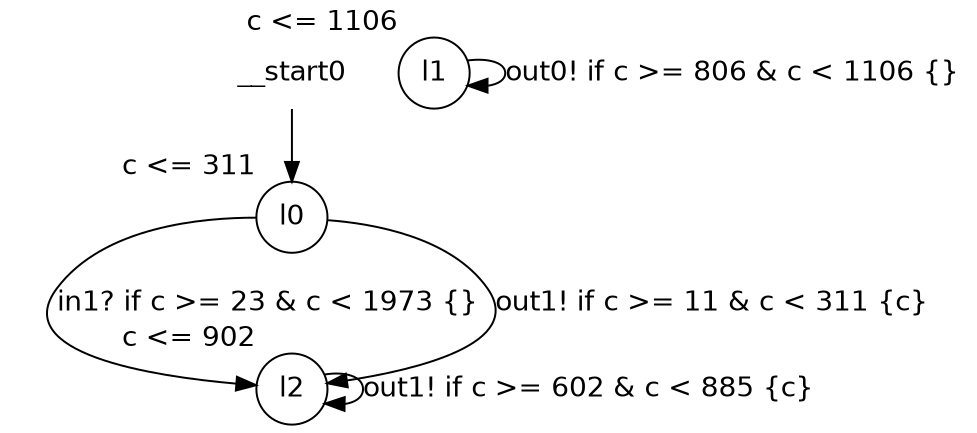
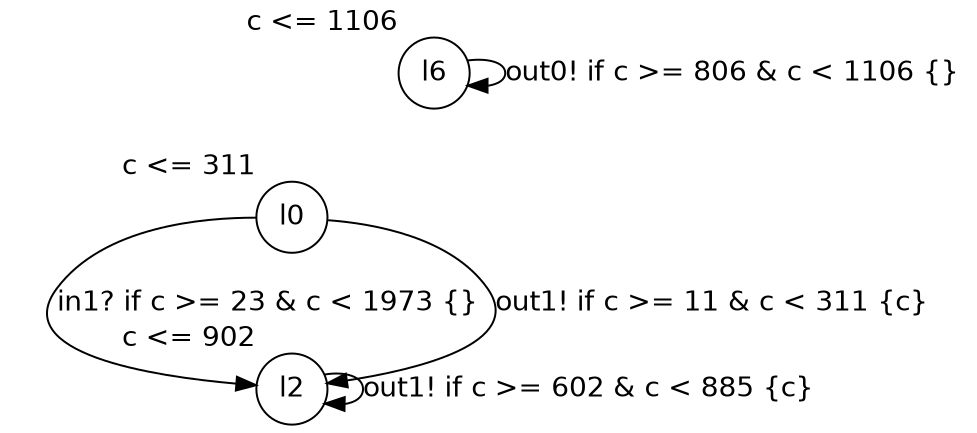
(292, 73) -> none
(434, 73) -> (434, 73)
